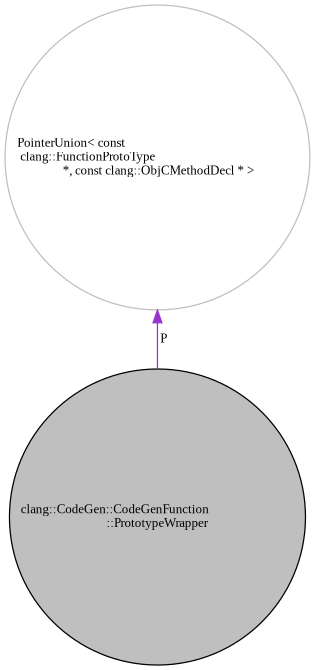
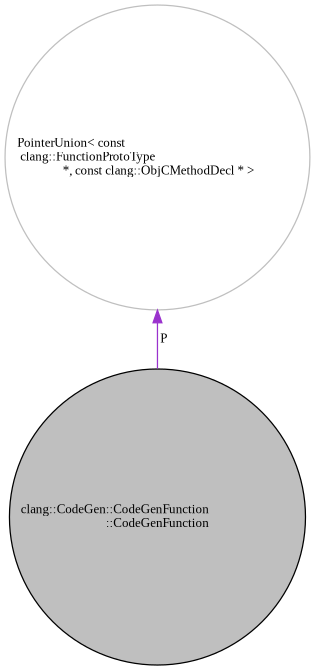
(157, 517) -> (157, 517)
